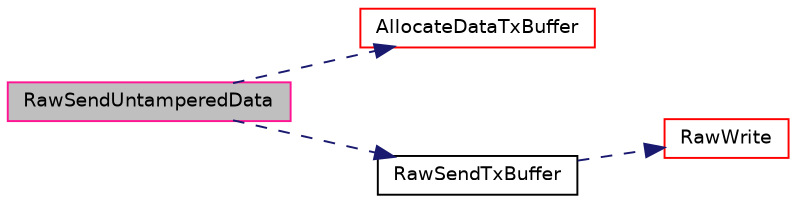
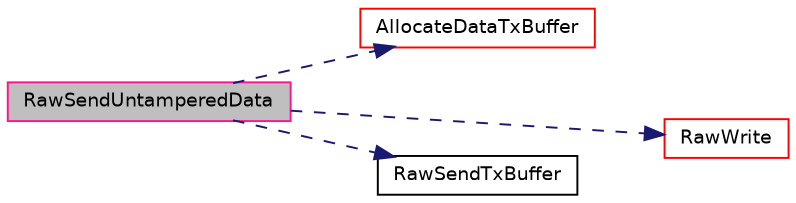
(611, 156) -> (468, 122)
